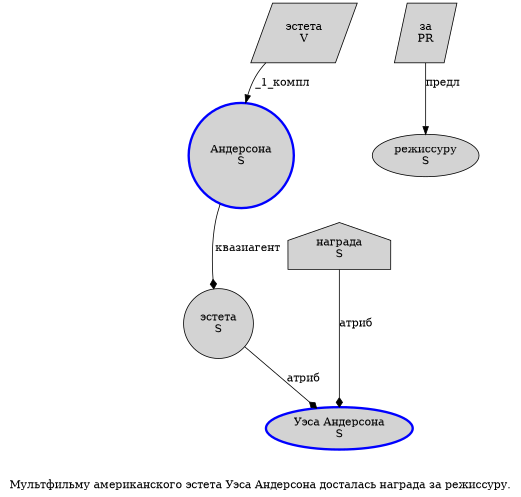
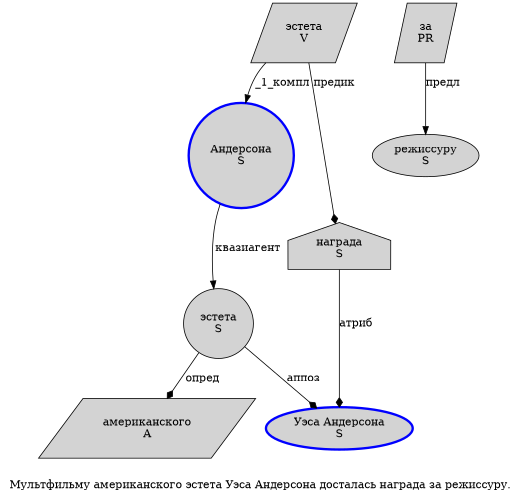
none -> (321, 138)
(213, 242) -> (213, 242)
(304, 379) -> (304, 379)
none -> (147, 428)
